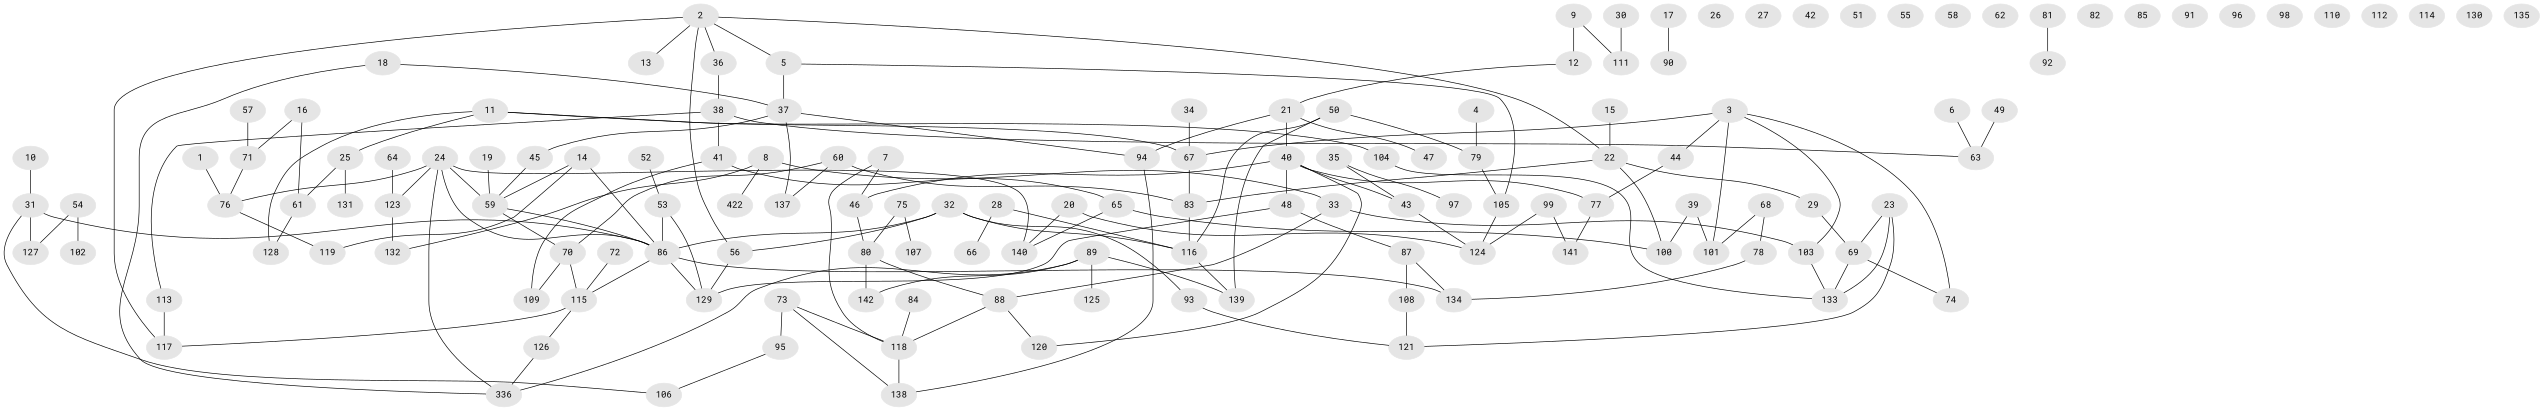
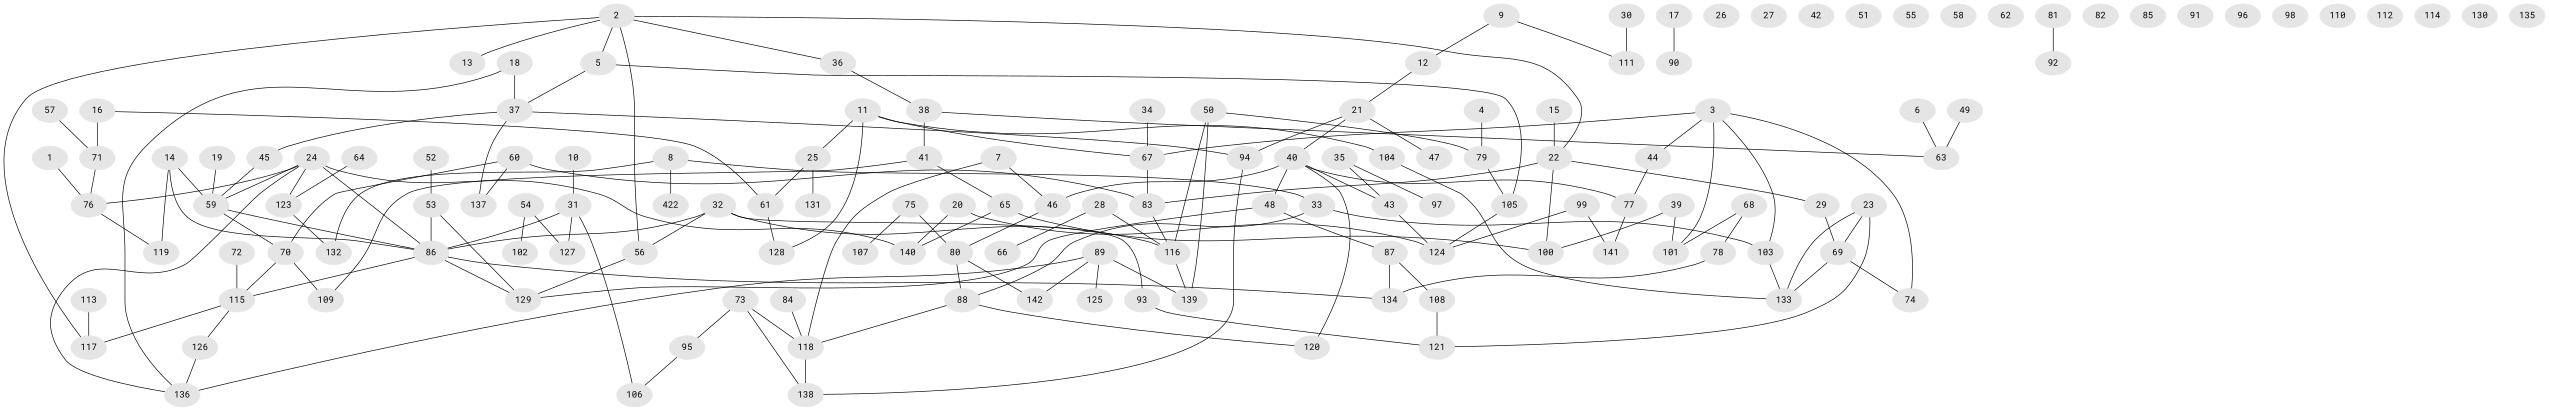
(381, 131) -> none
(504, 395) -> (182, 395)
